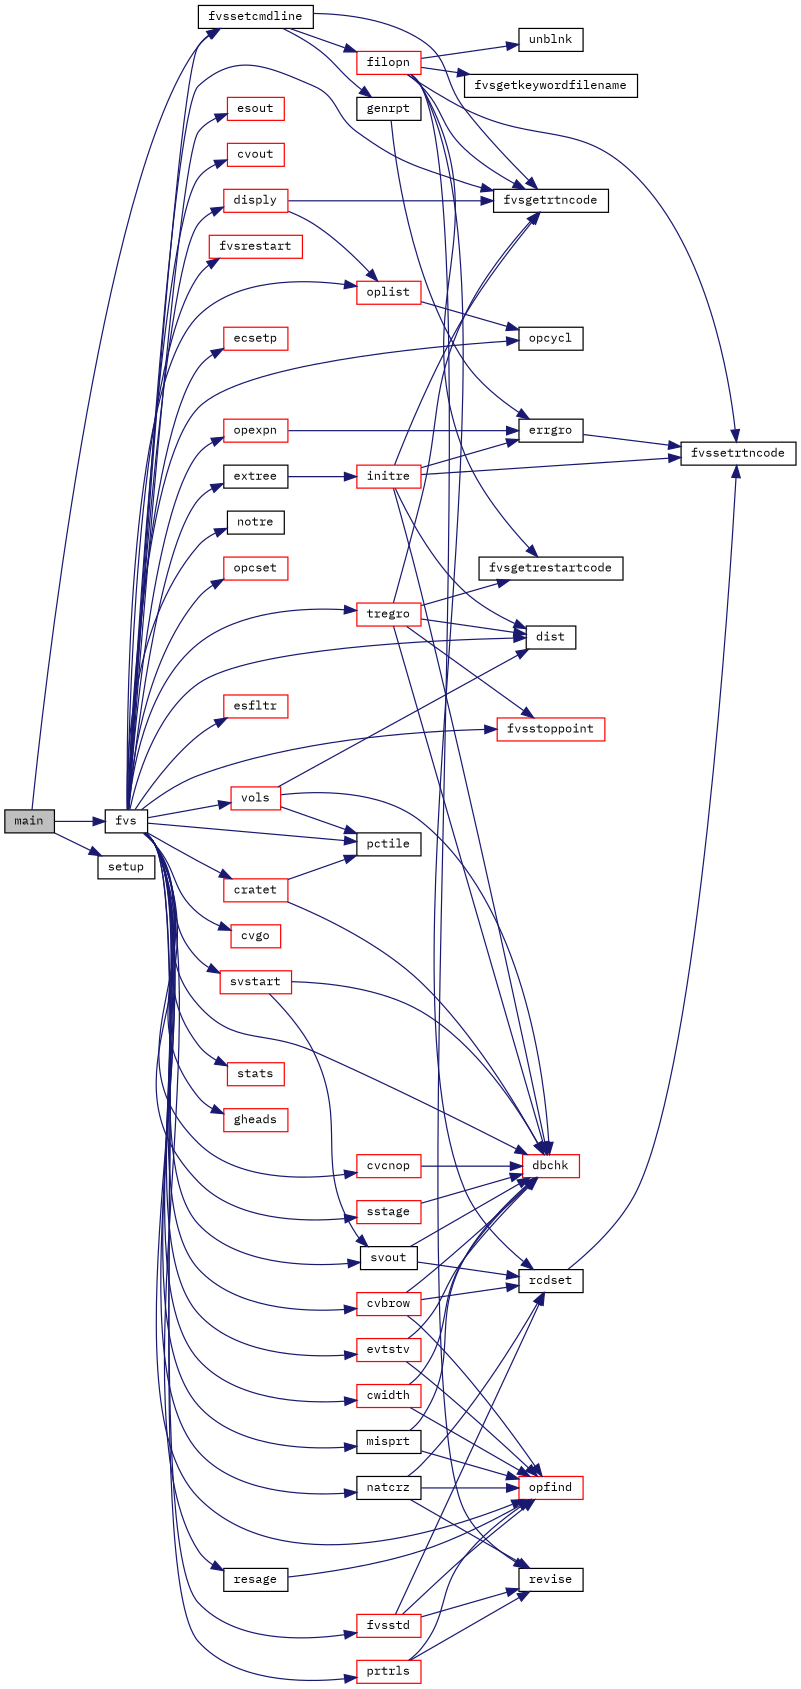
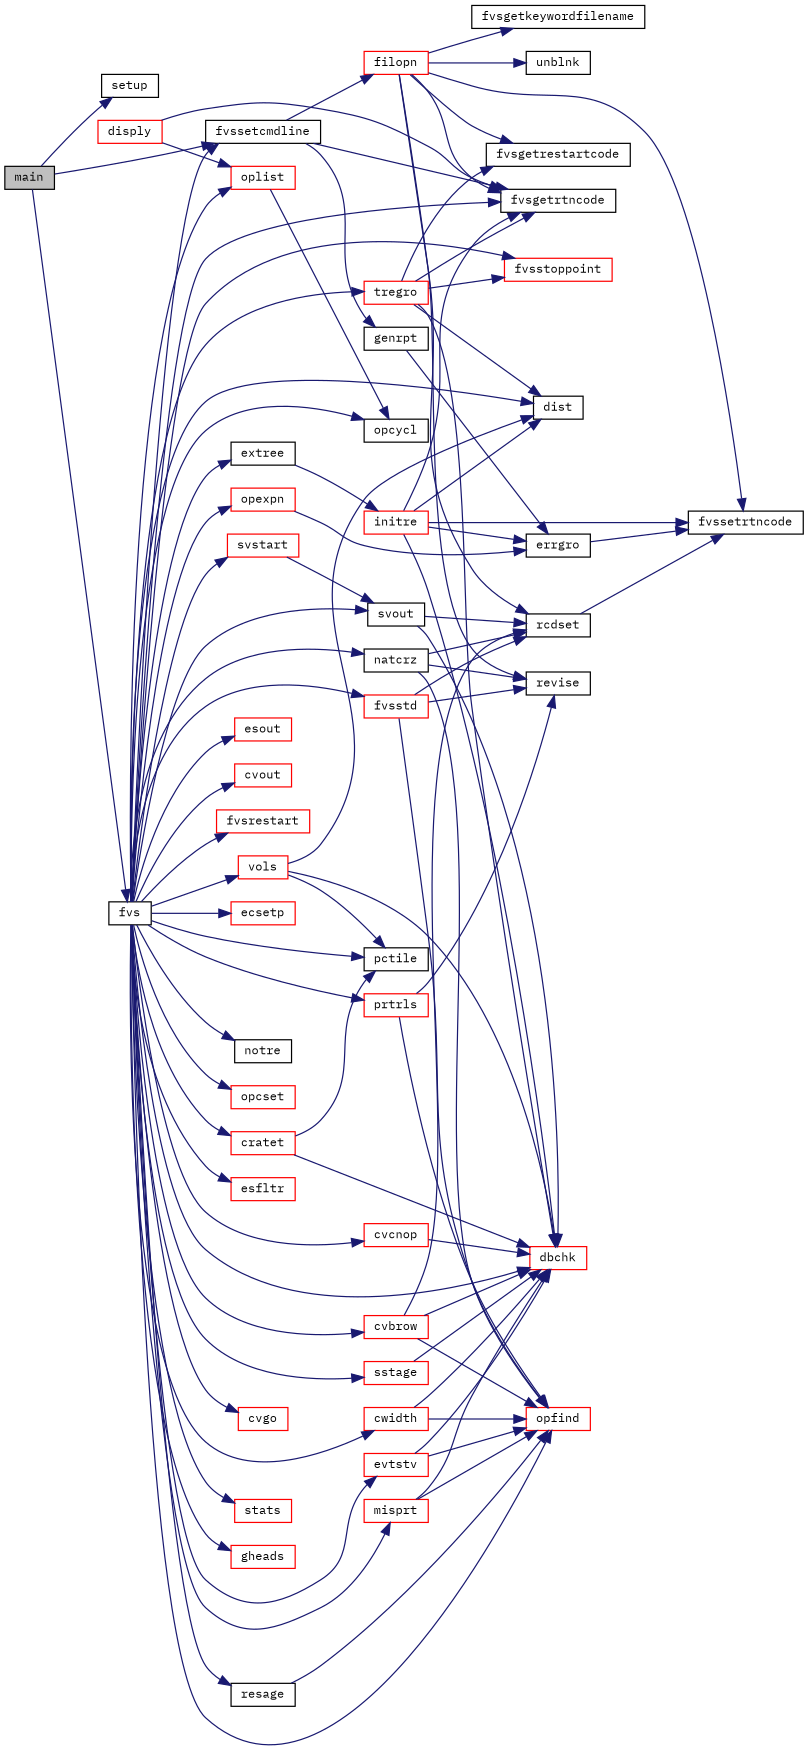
(151, 506) -> none
(427, 1015) -> none
(389, 1442) -> (396, 1511)
